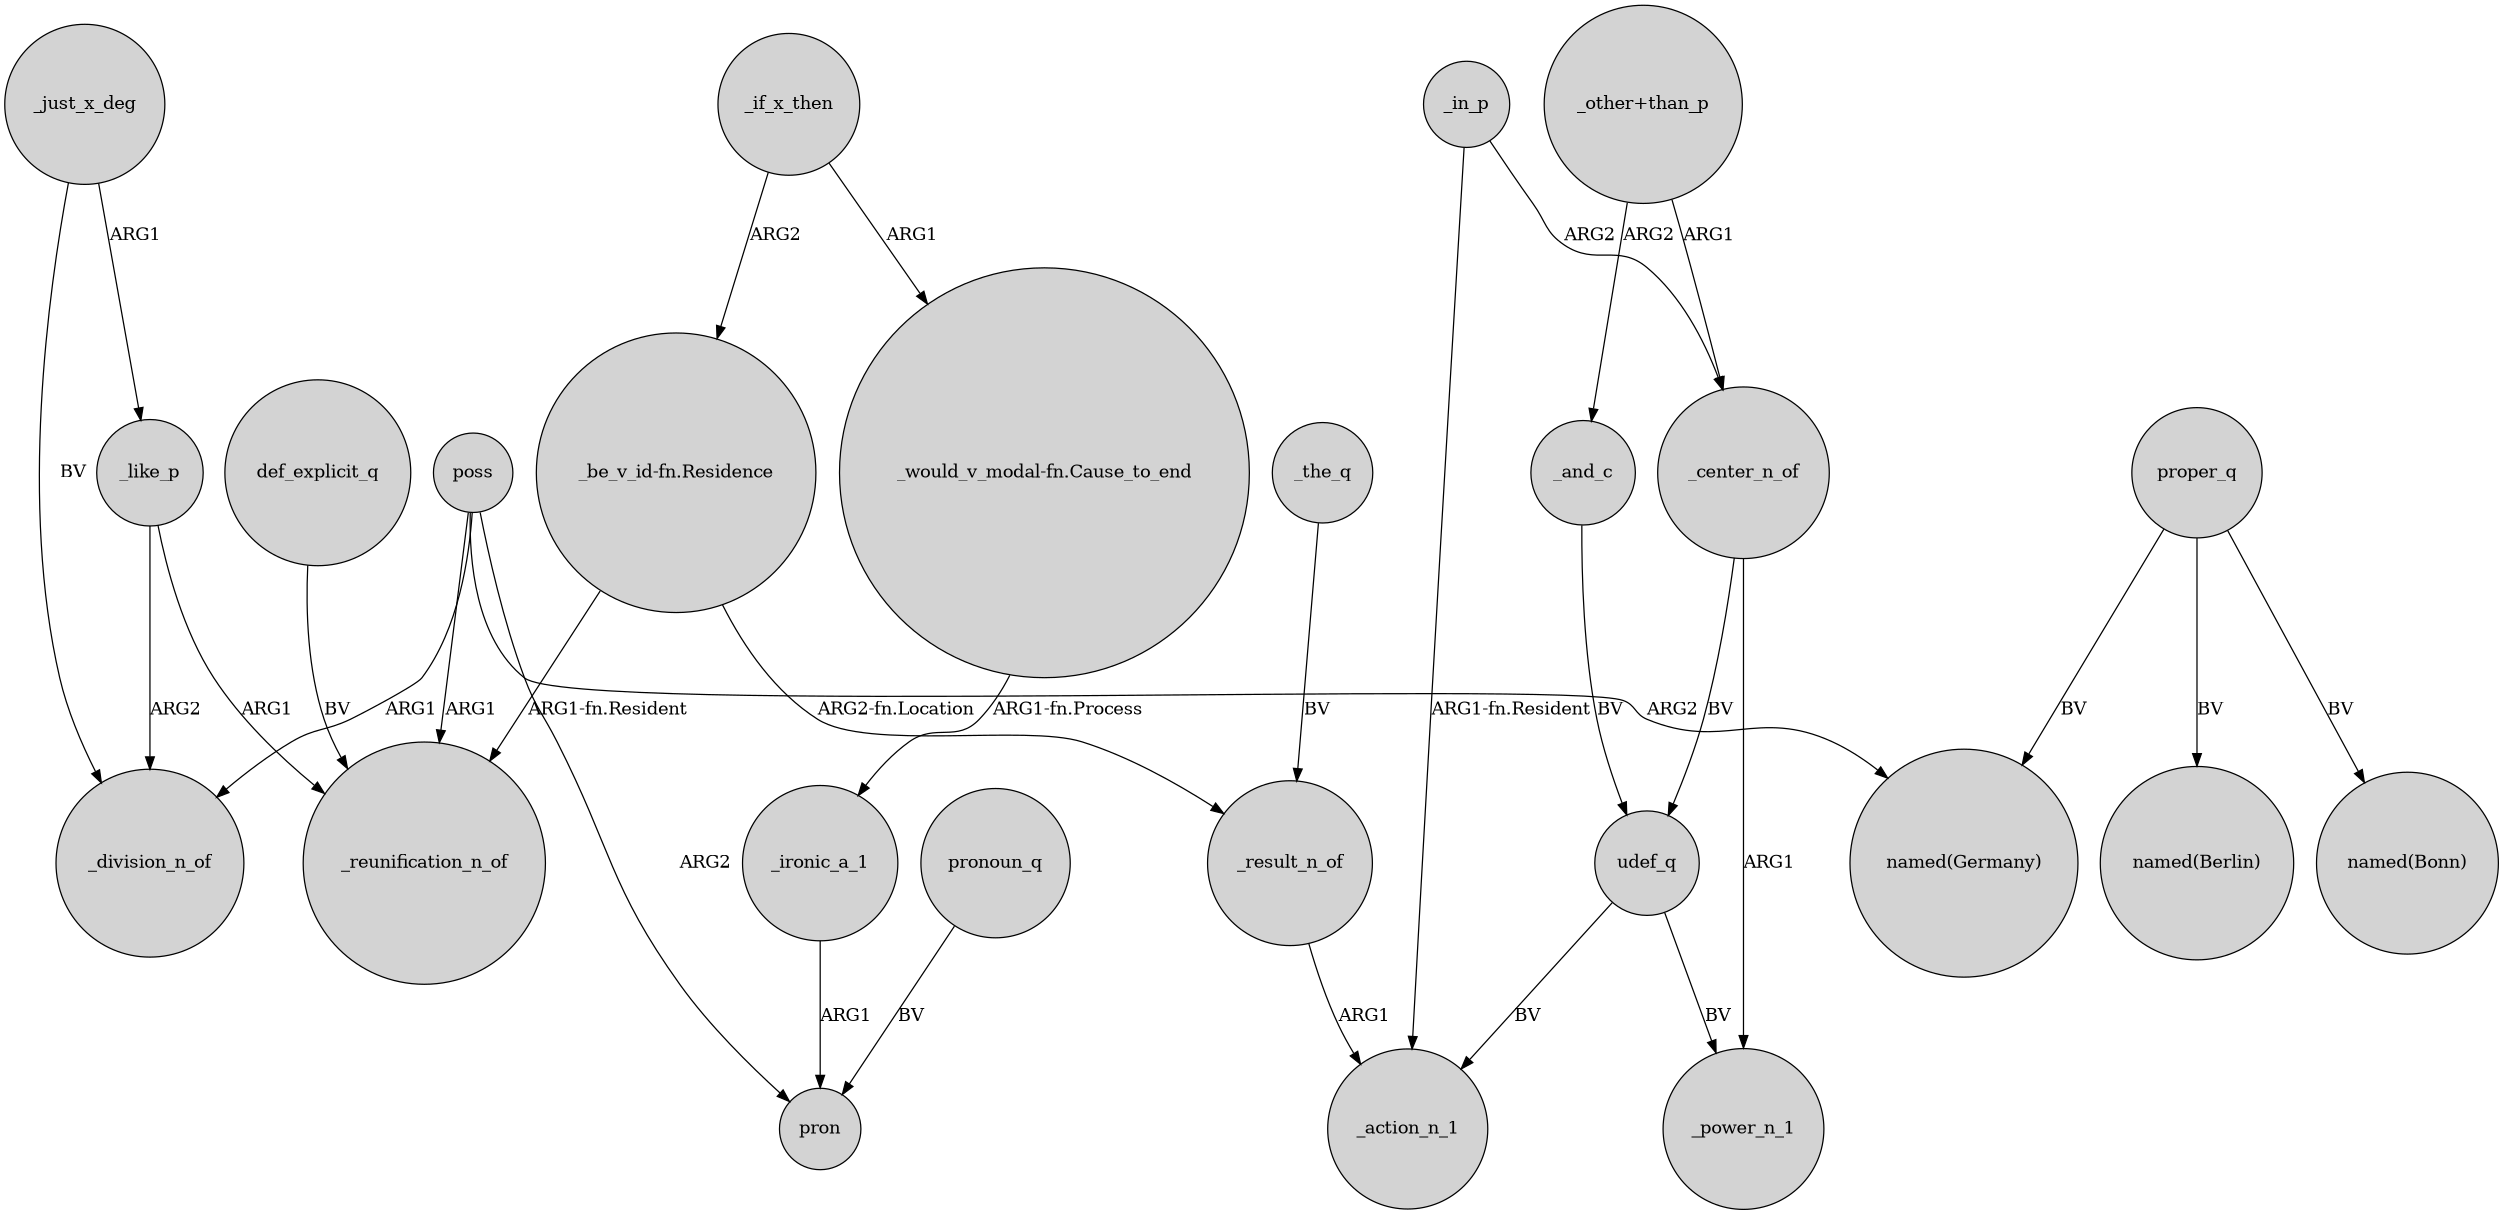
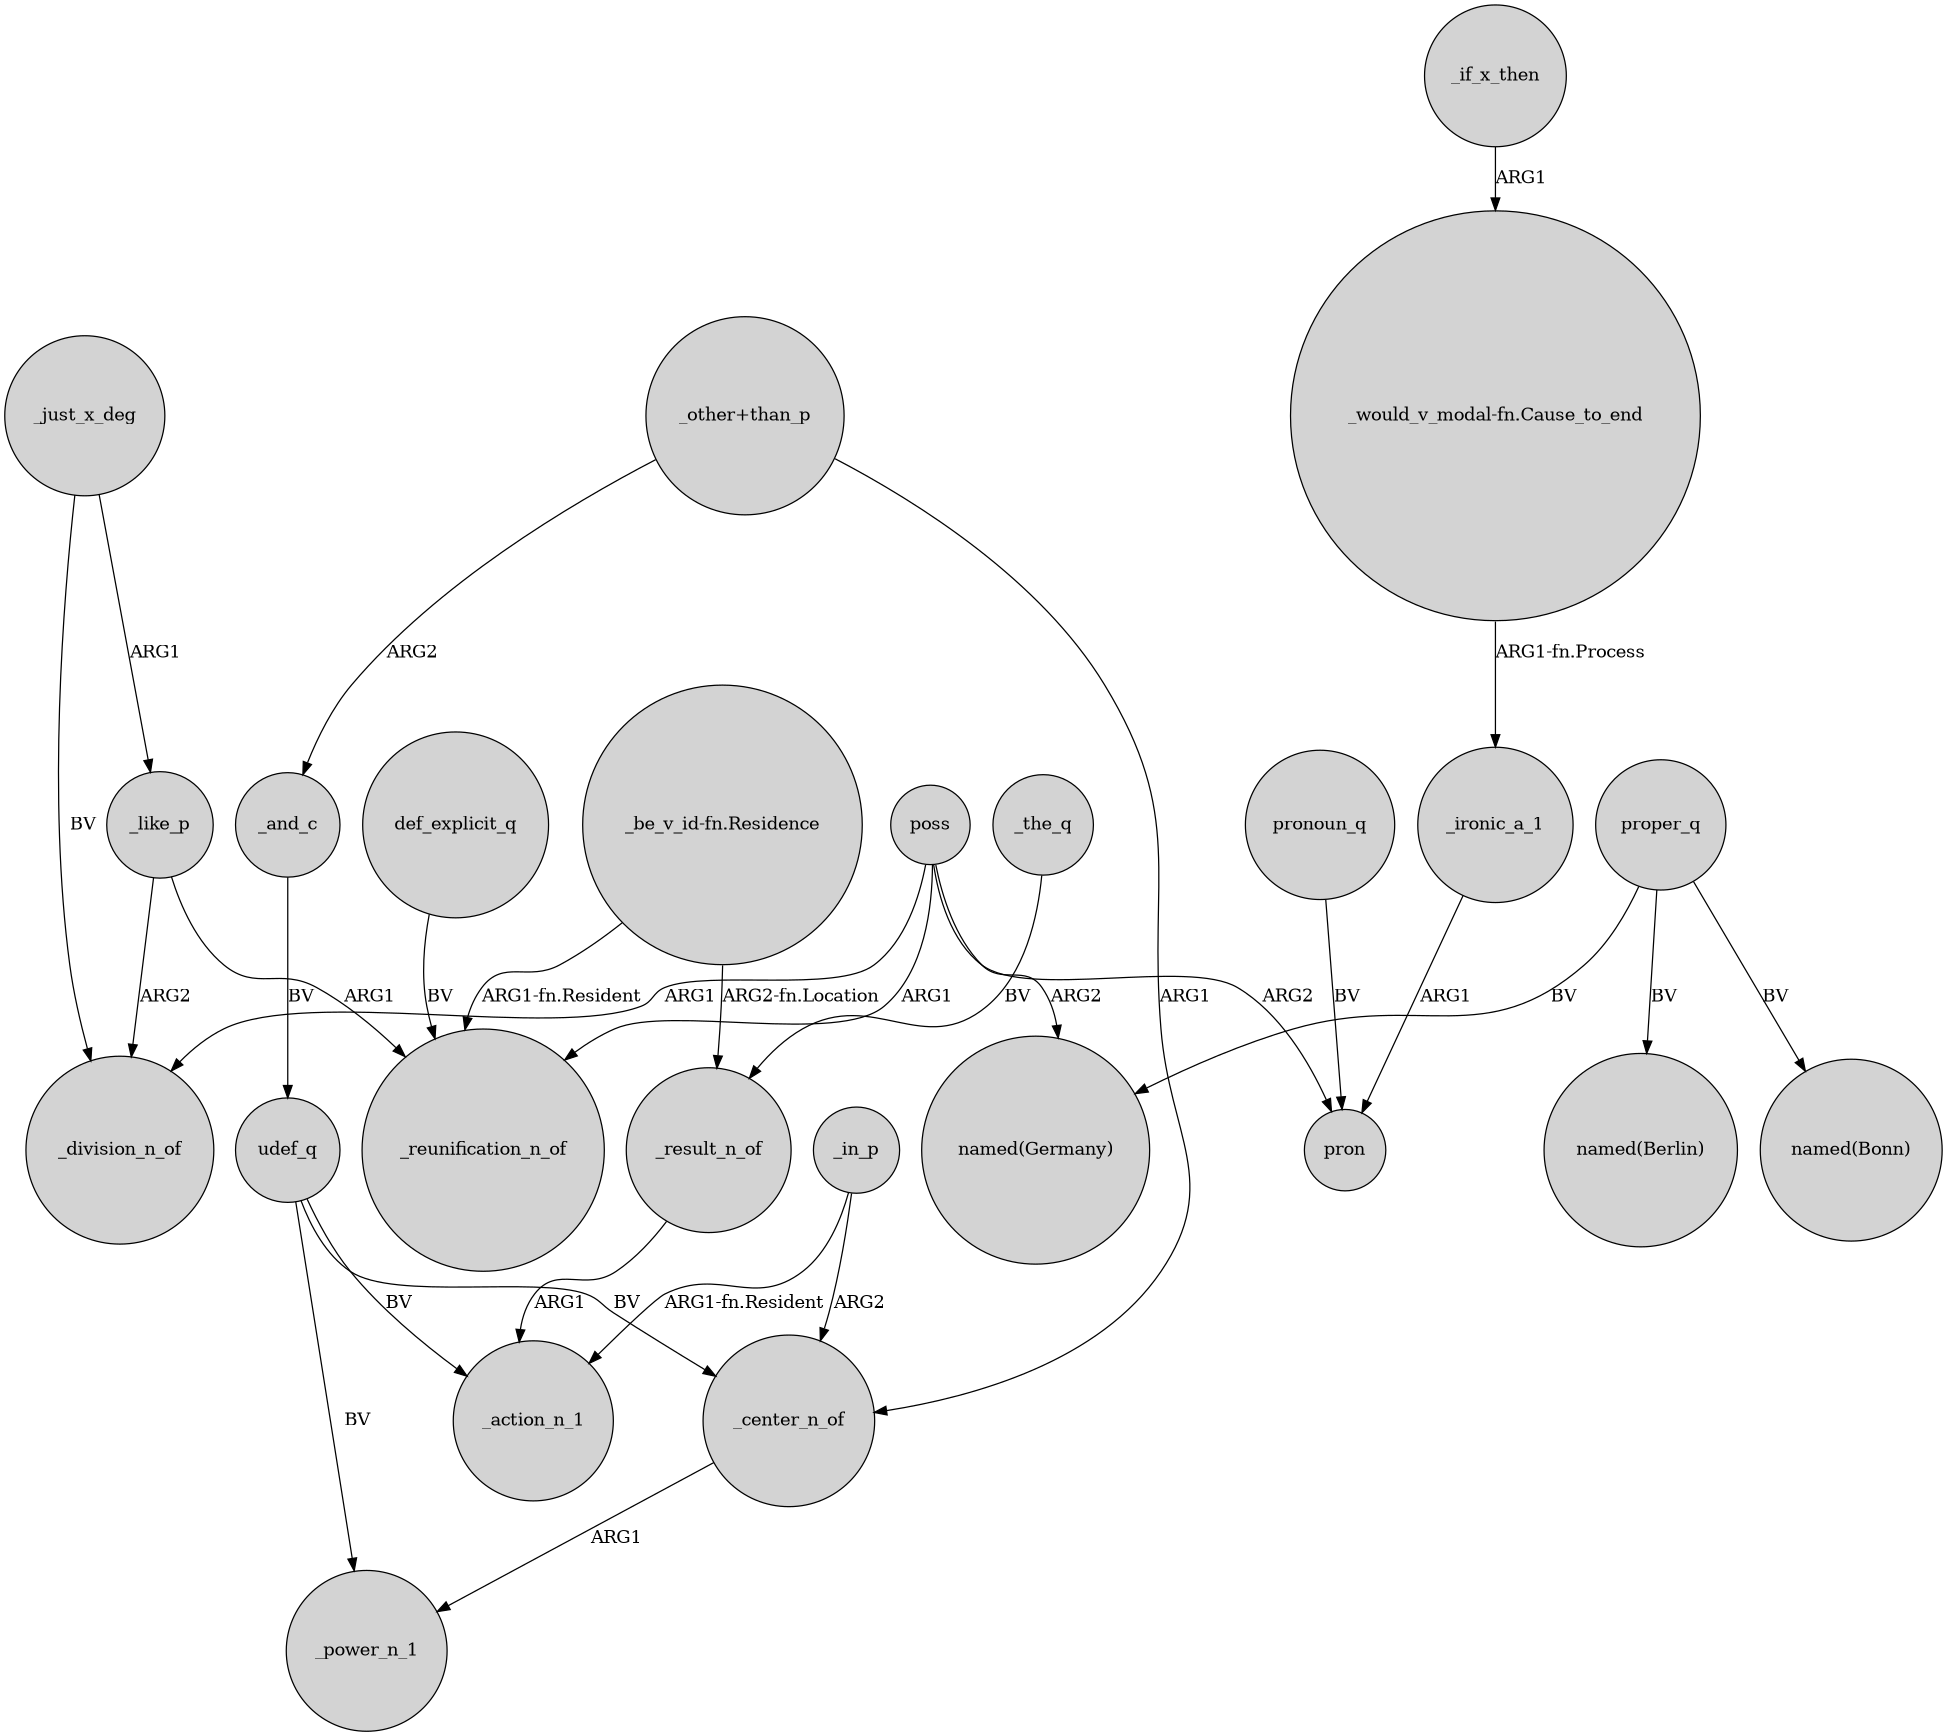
(745, 249) -> none
(1712, 683) -> (494, 1287)
